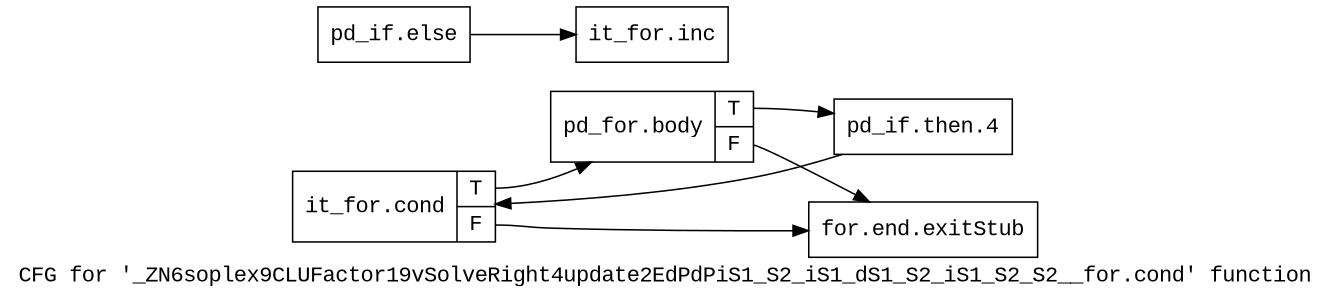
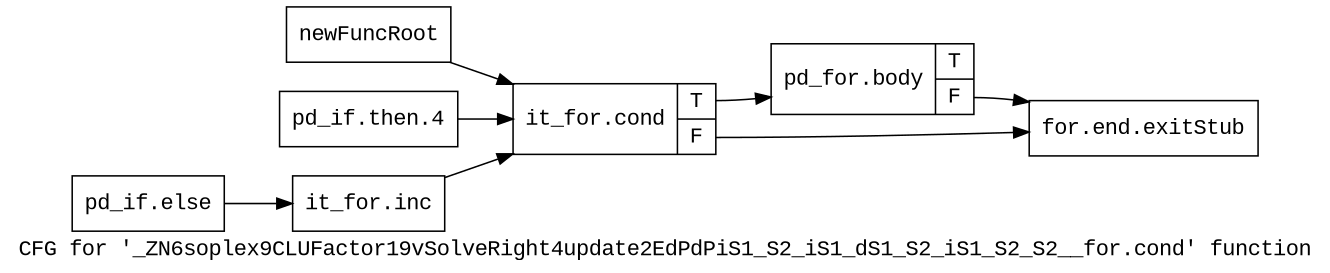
none -> (369, 35)
(786, 109) -> none
none -> (471, 168)
